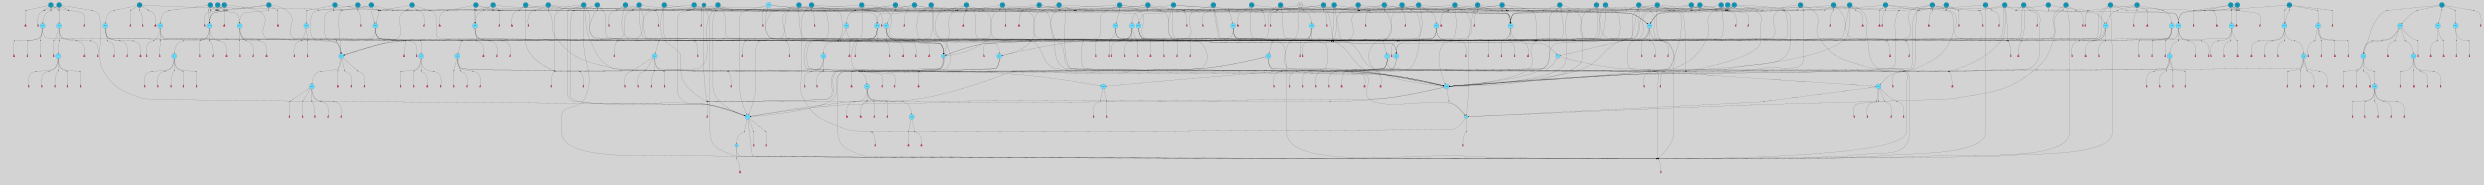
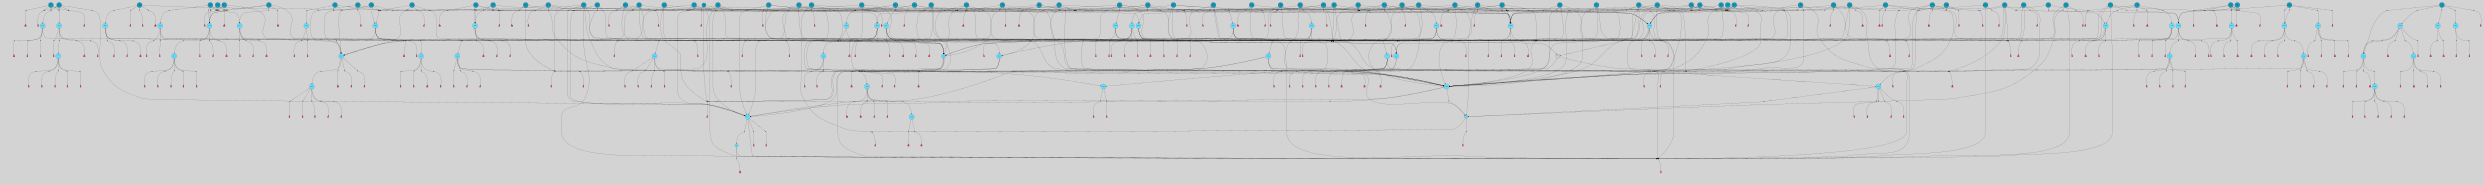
(769, 5) -> (769, 5)
(1300, 5) -> (1300, 5)
(1606, 5) -> none
(1558, 56) -> (1558, 56)
